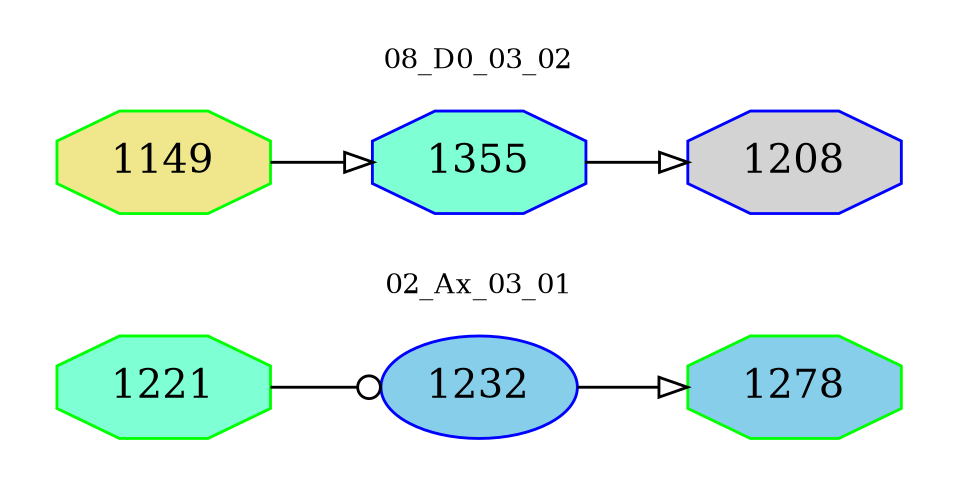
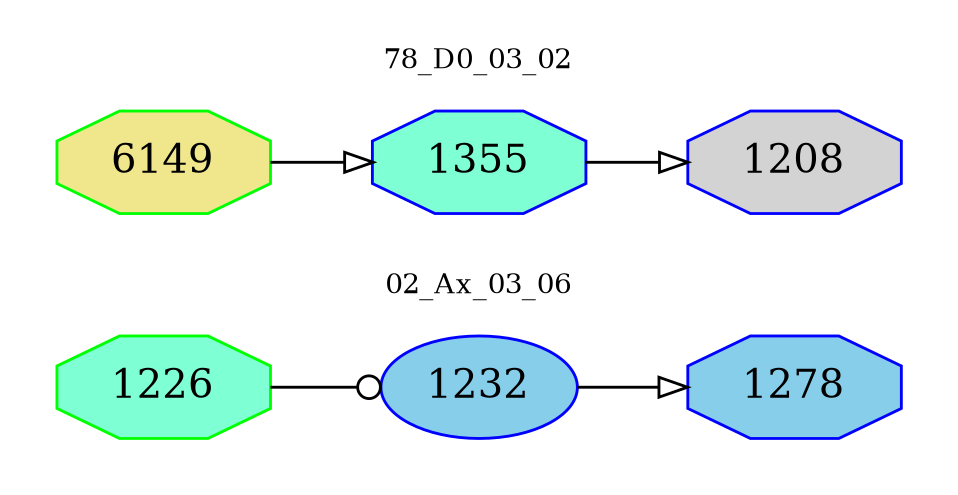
(479, 61) -> (479, 61)
(164, 162) -> (164, 162)
(479, 286) -> (479, 286)
(164, 387) -> (164, 387)
(795, 387) -> (795, 387)
